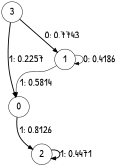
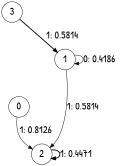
(66, 36) -> (66, 36)
(8, 58) -> none
(30, 72) -> (66, 109)
(18, 134) -> (18, 134)
